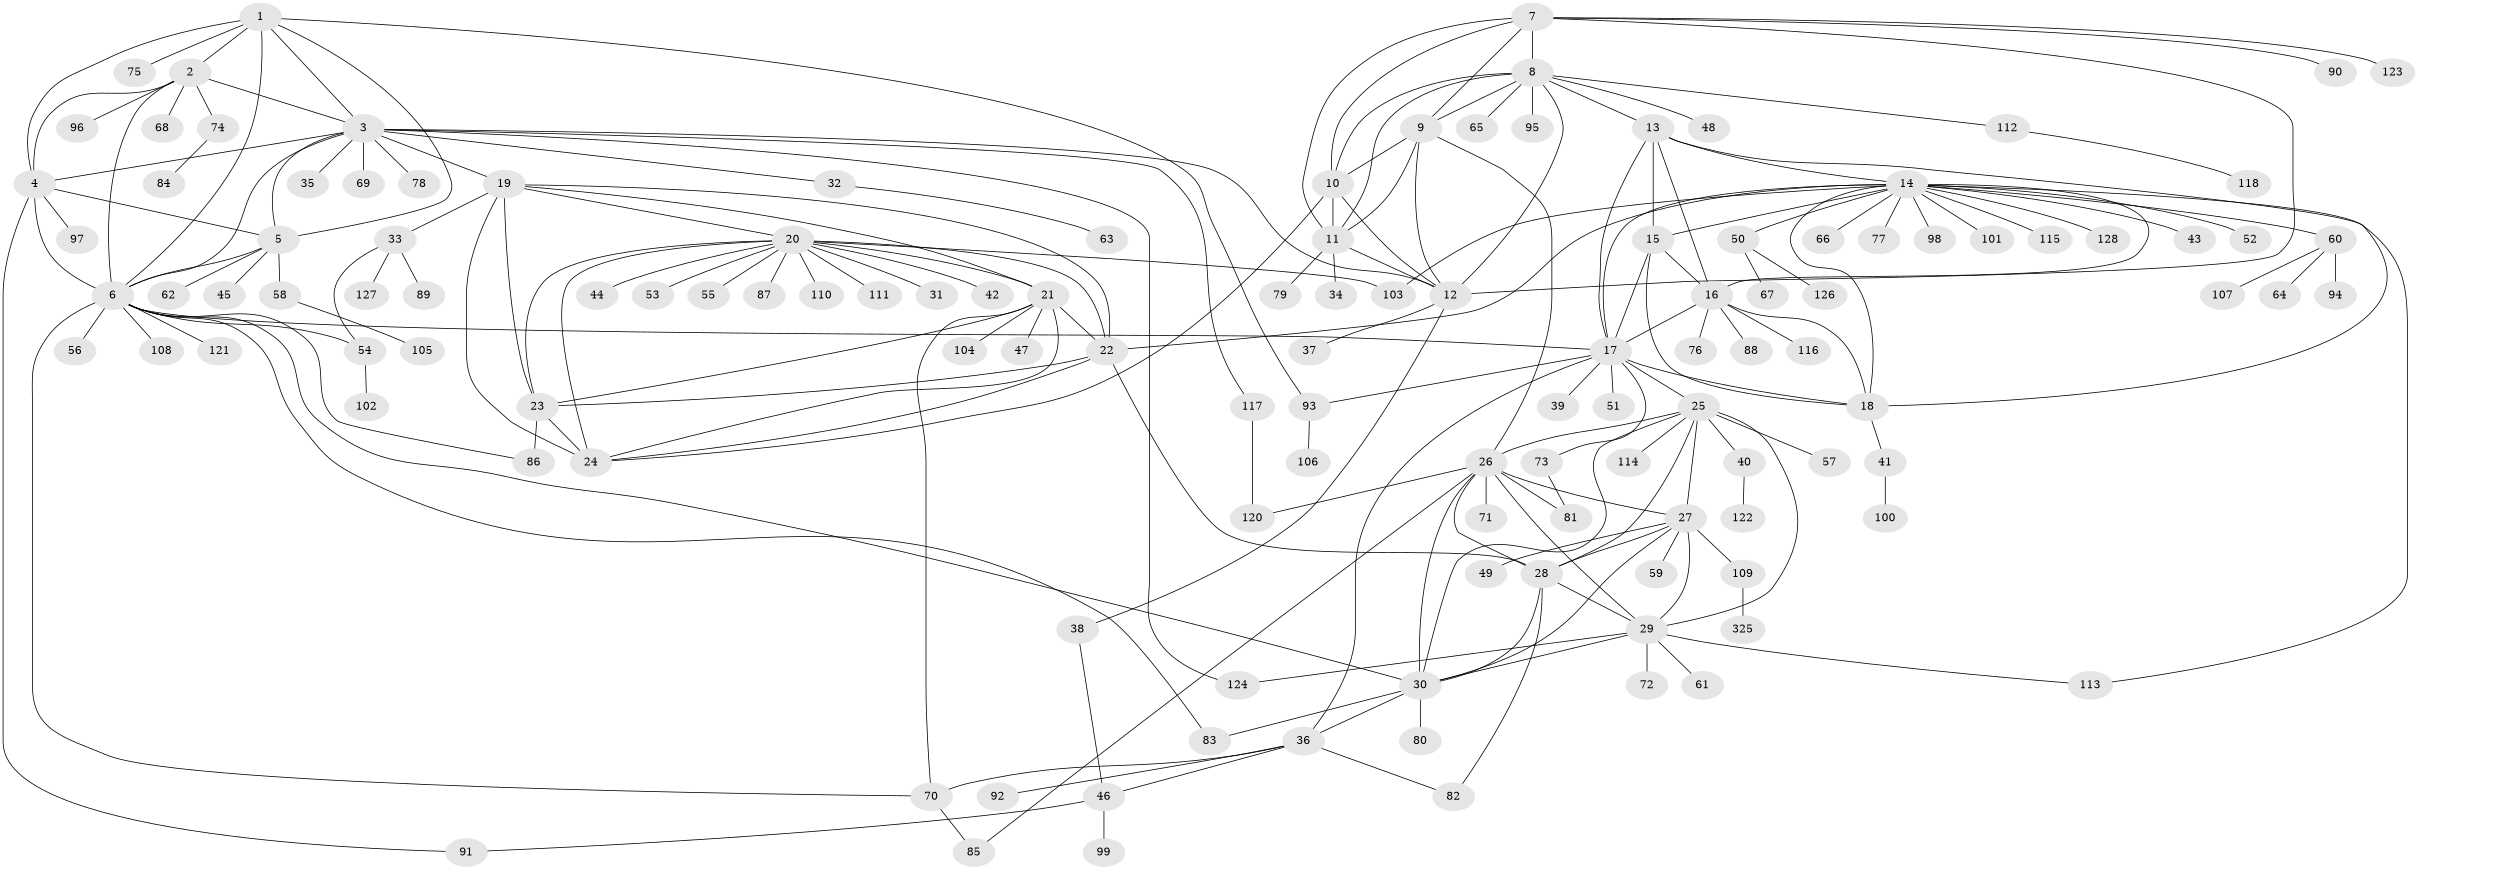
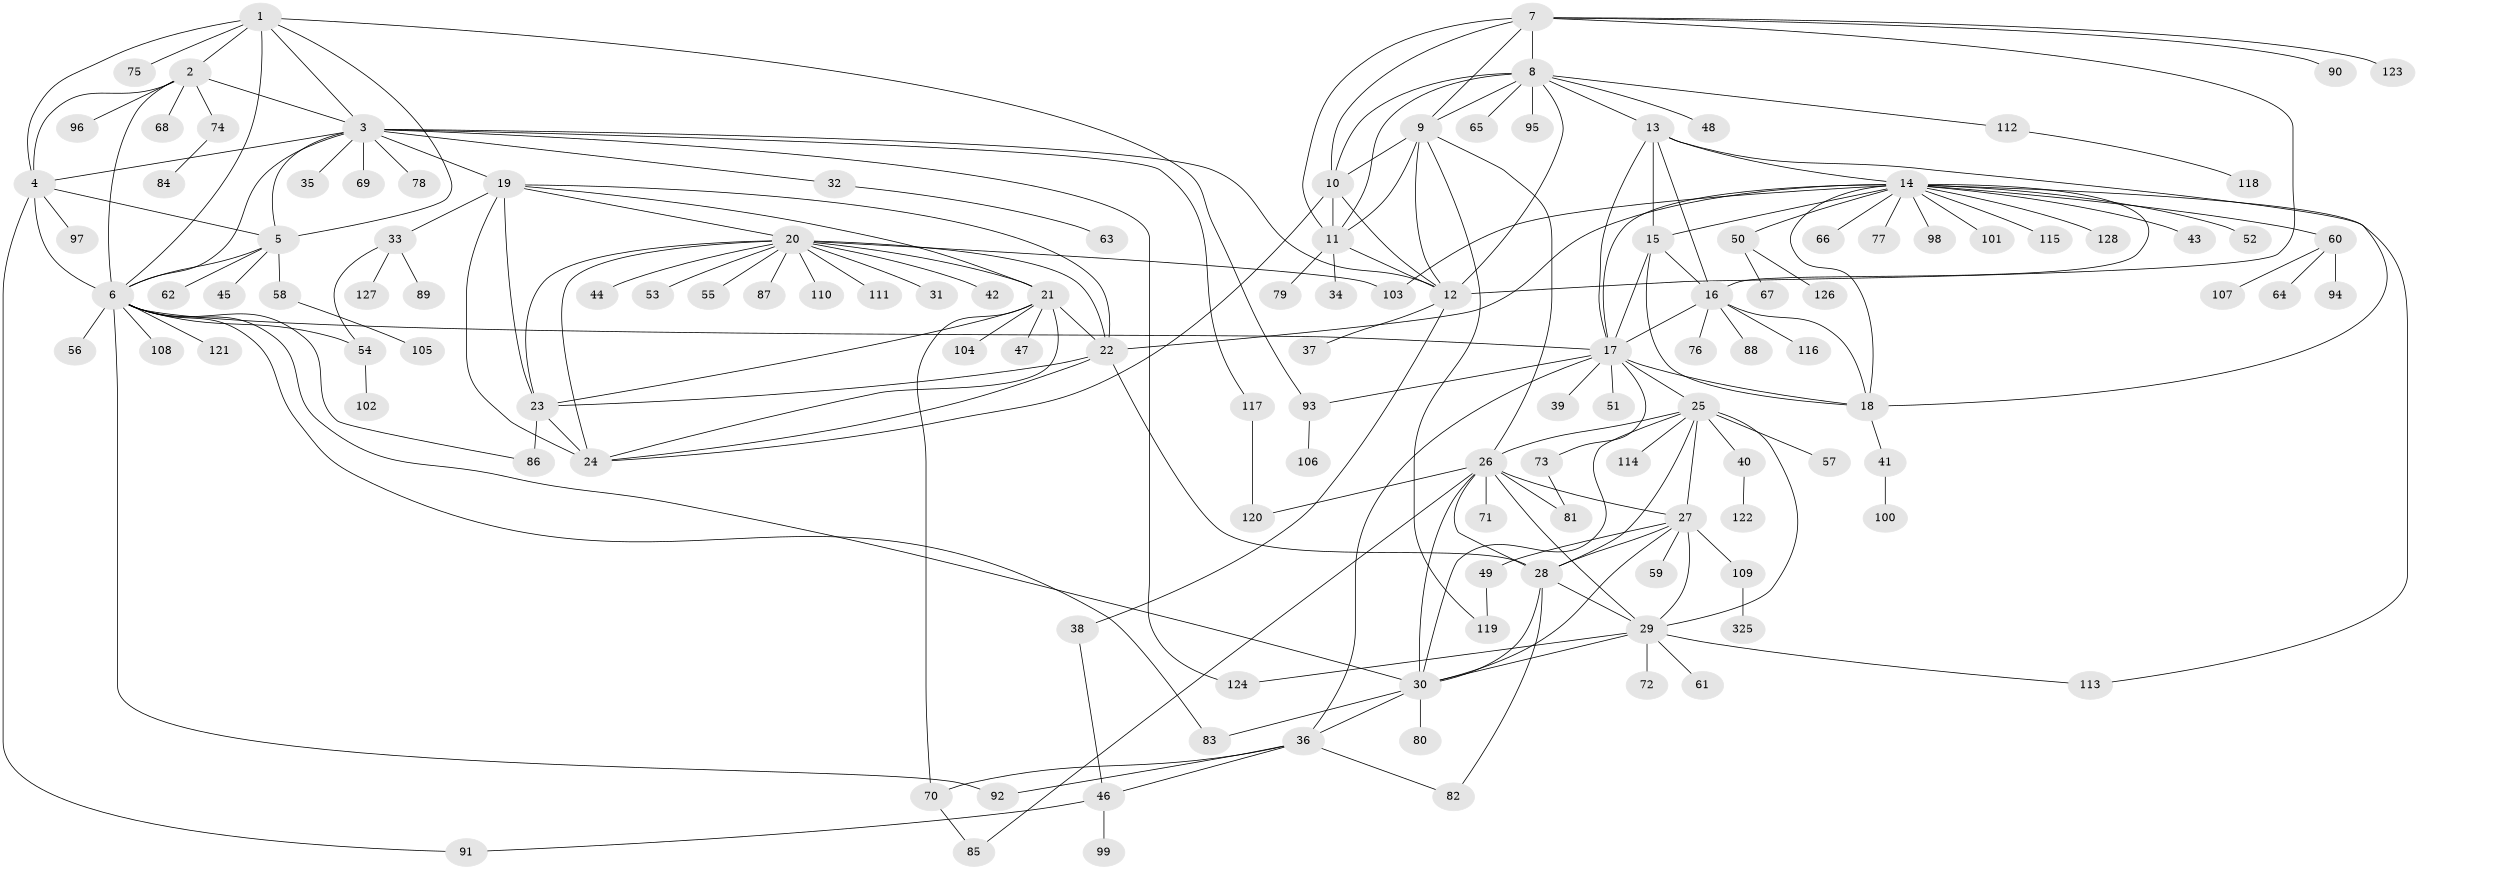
none -> (1488, 630)
(247, 775) -> (354, 752)
